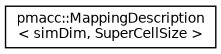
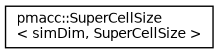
(111, 27) -> (109, 27)
